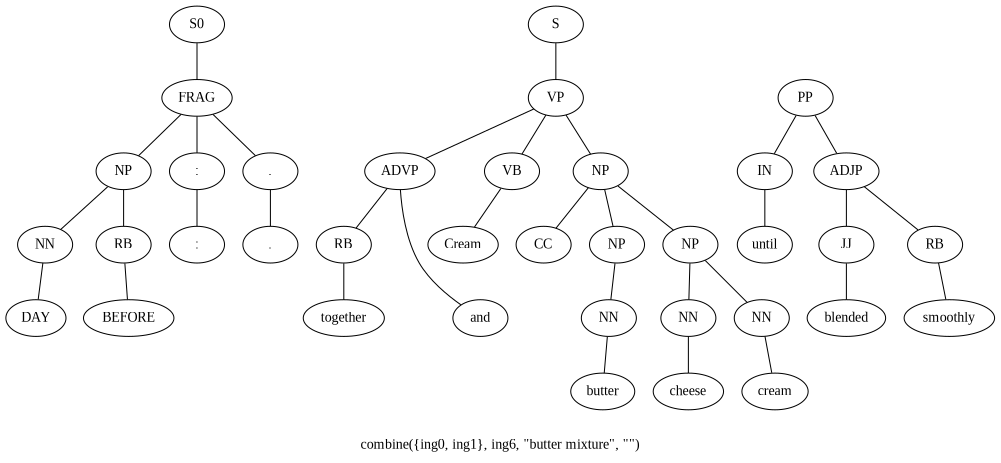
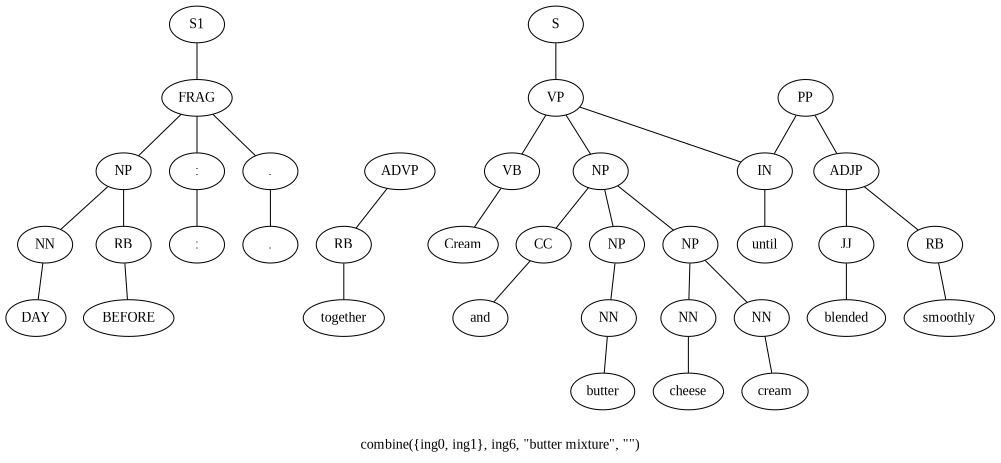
(197, 24) -> (197, 24)
(480, 134) -> (660, 135)
(415, 256) -> (512, 281)
